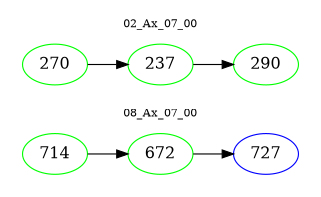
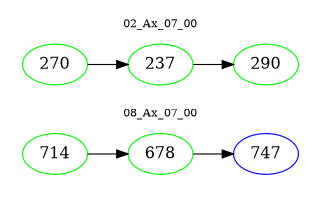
(160, 154) -> (160, 154)
(266, 154) -> (266, 154)
